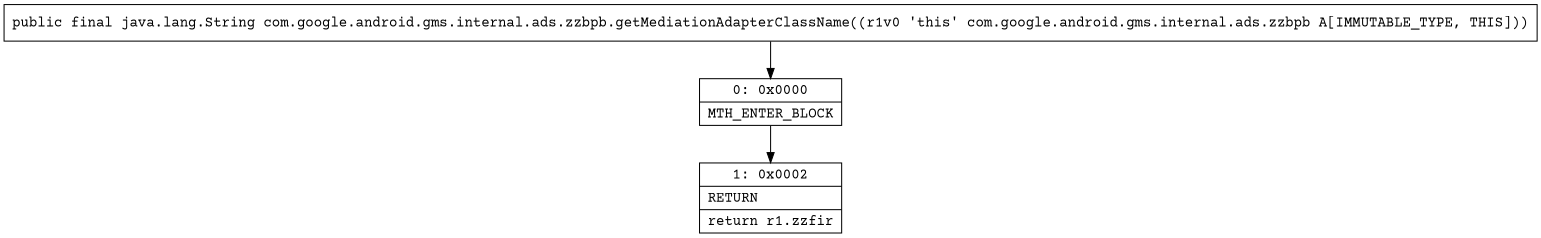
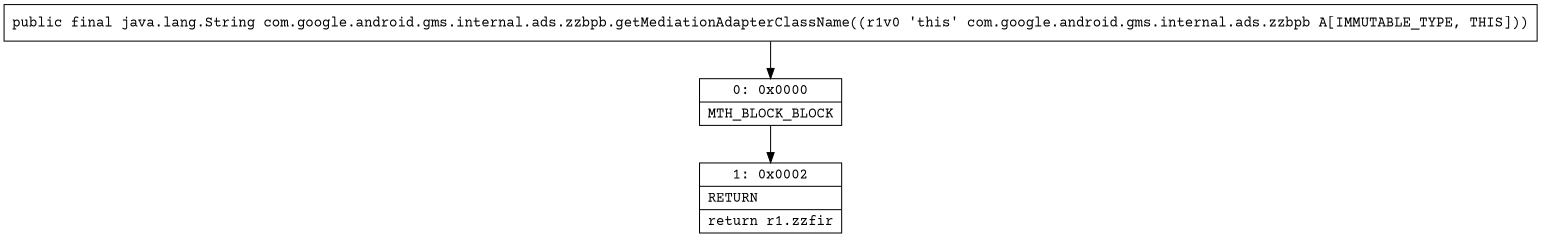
(771, 113) -> (771, 113)
